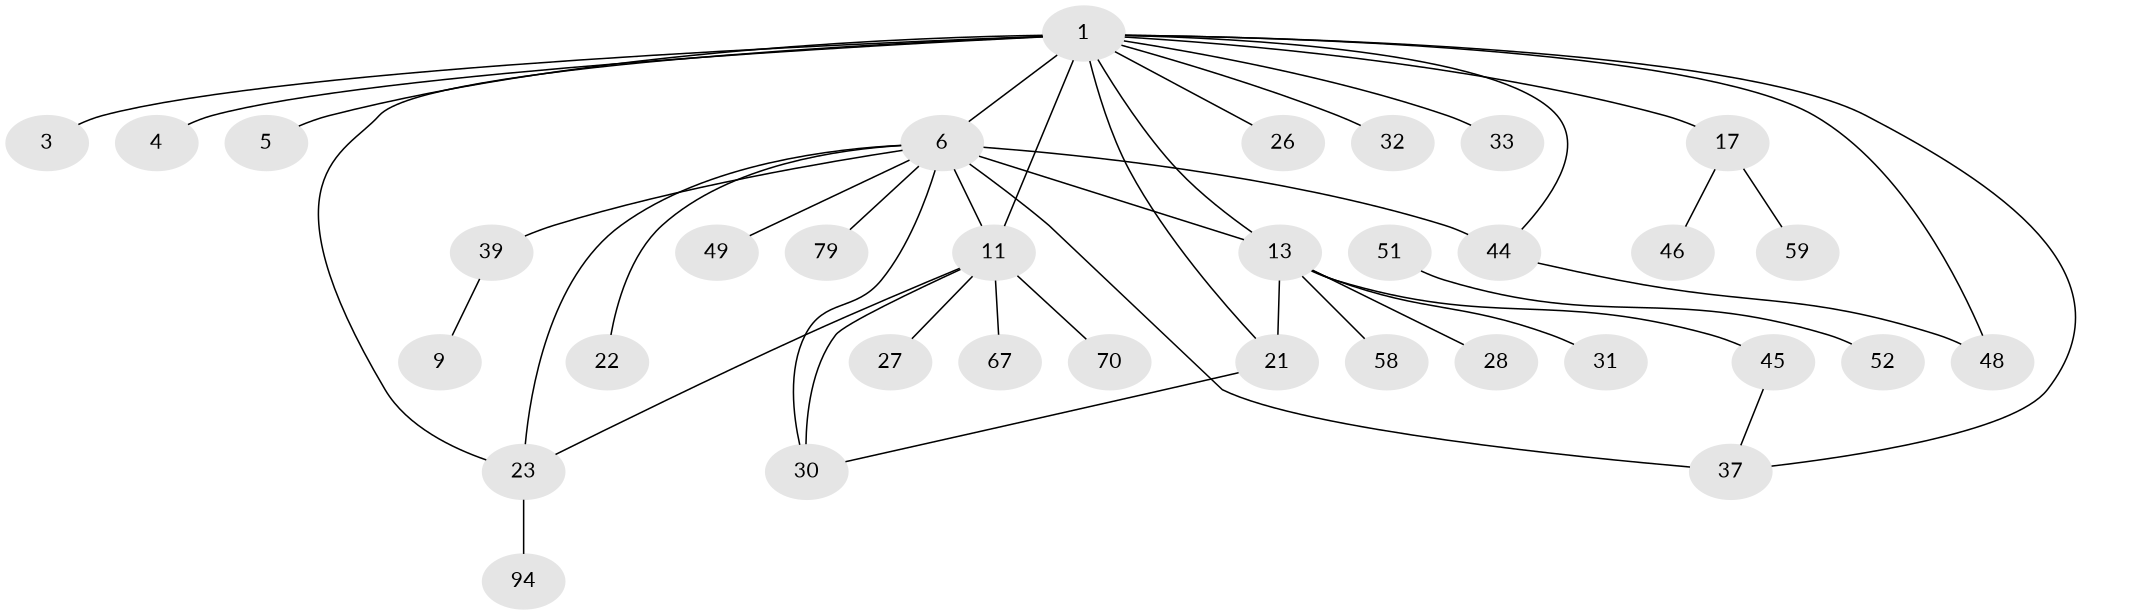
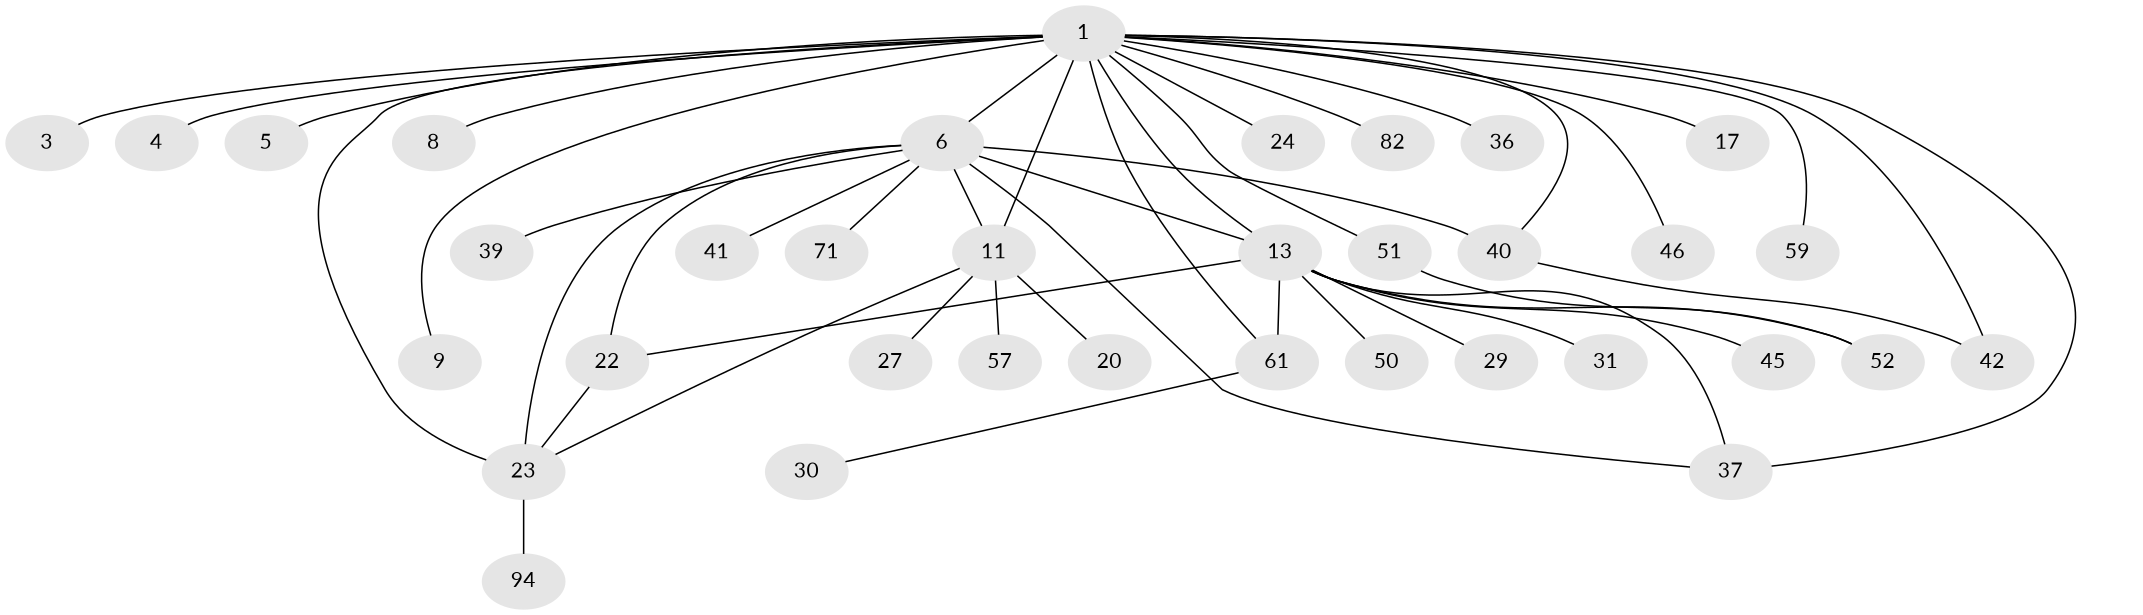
none -> (434, 143)
(1283, 143) -> (1283, 143)
(1393, 143) -> (1393, 143)
(1502, 143) -> (1502, 143)
none -> (1220, 164)
(1700, 198) -> (1557, 104)
(1763, 198) -> (1514, 64)
(717, 253) -> (717, 253)
(827, 253) -> (827, 253)
(1499, 253) -> (1499, 253)
(846, 303) -> none
none -> (959, 305)
(466, 307) -> (673, 115)
none -> (1582, 307)
(846, 327) -> none
(1000, 362) -> (1000, 362)
(1110, 362) -> (1110, 362)
(1277, 362) -> (1277, 362)
(1387, 362) -> (1387, 362)
(1496, 362) -> (1496, 362)
(1993, 362) -> (1993, 362)
none -> (565, 417)
(1752, 417) -> (1554, 293)
